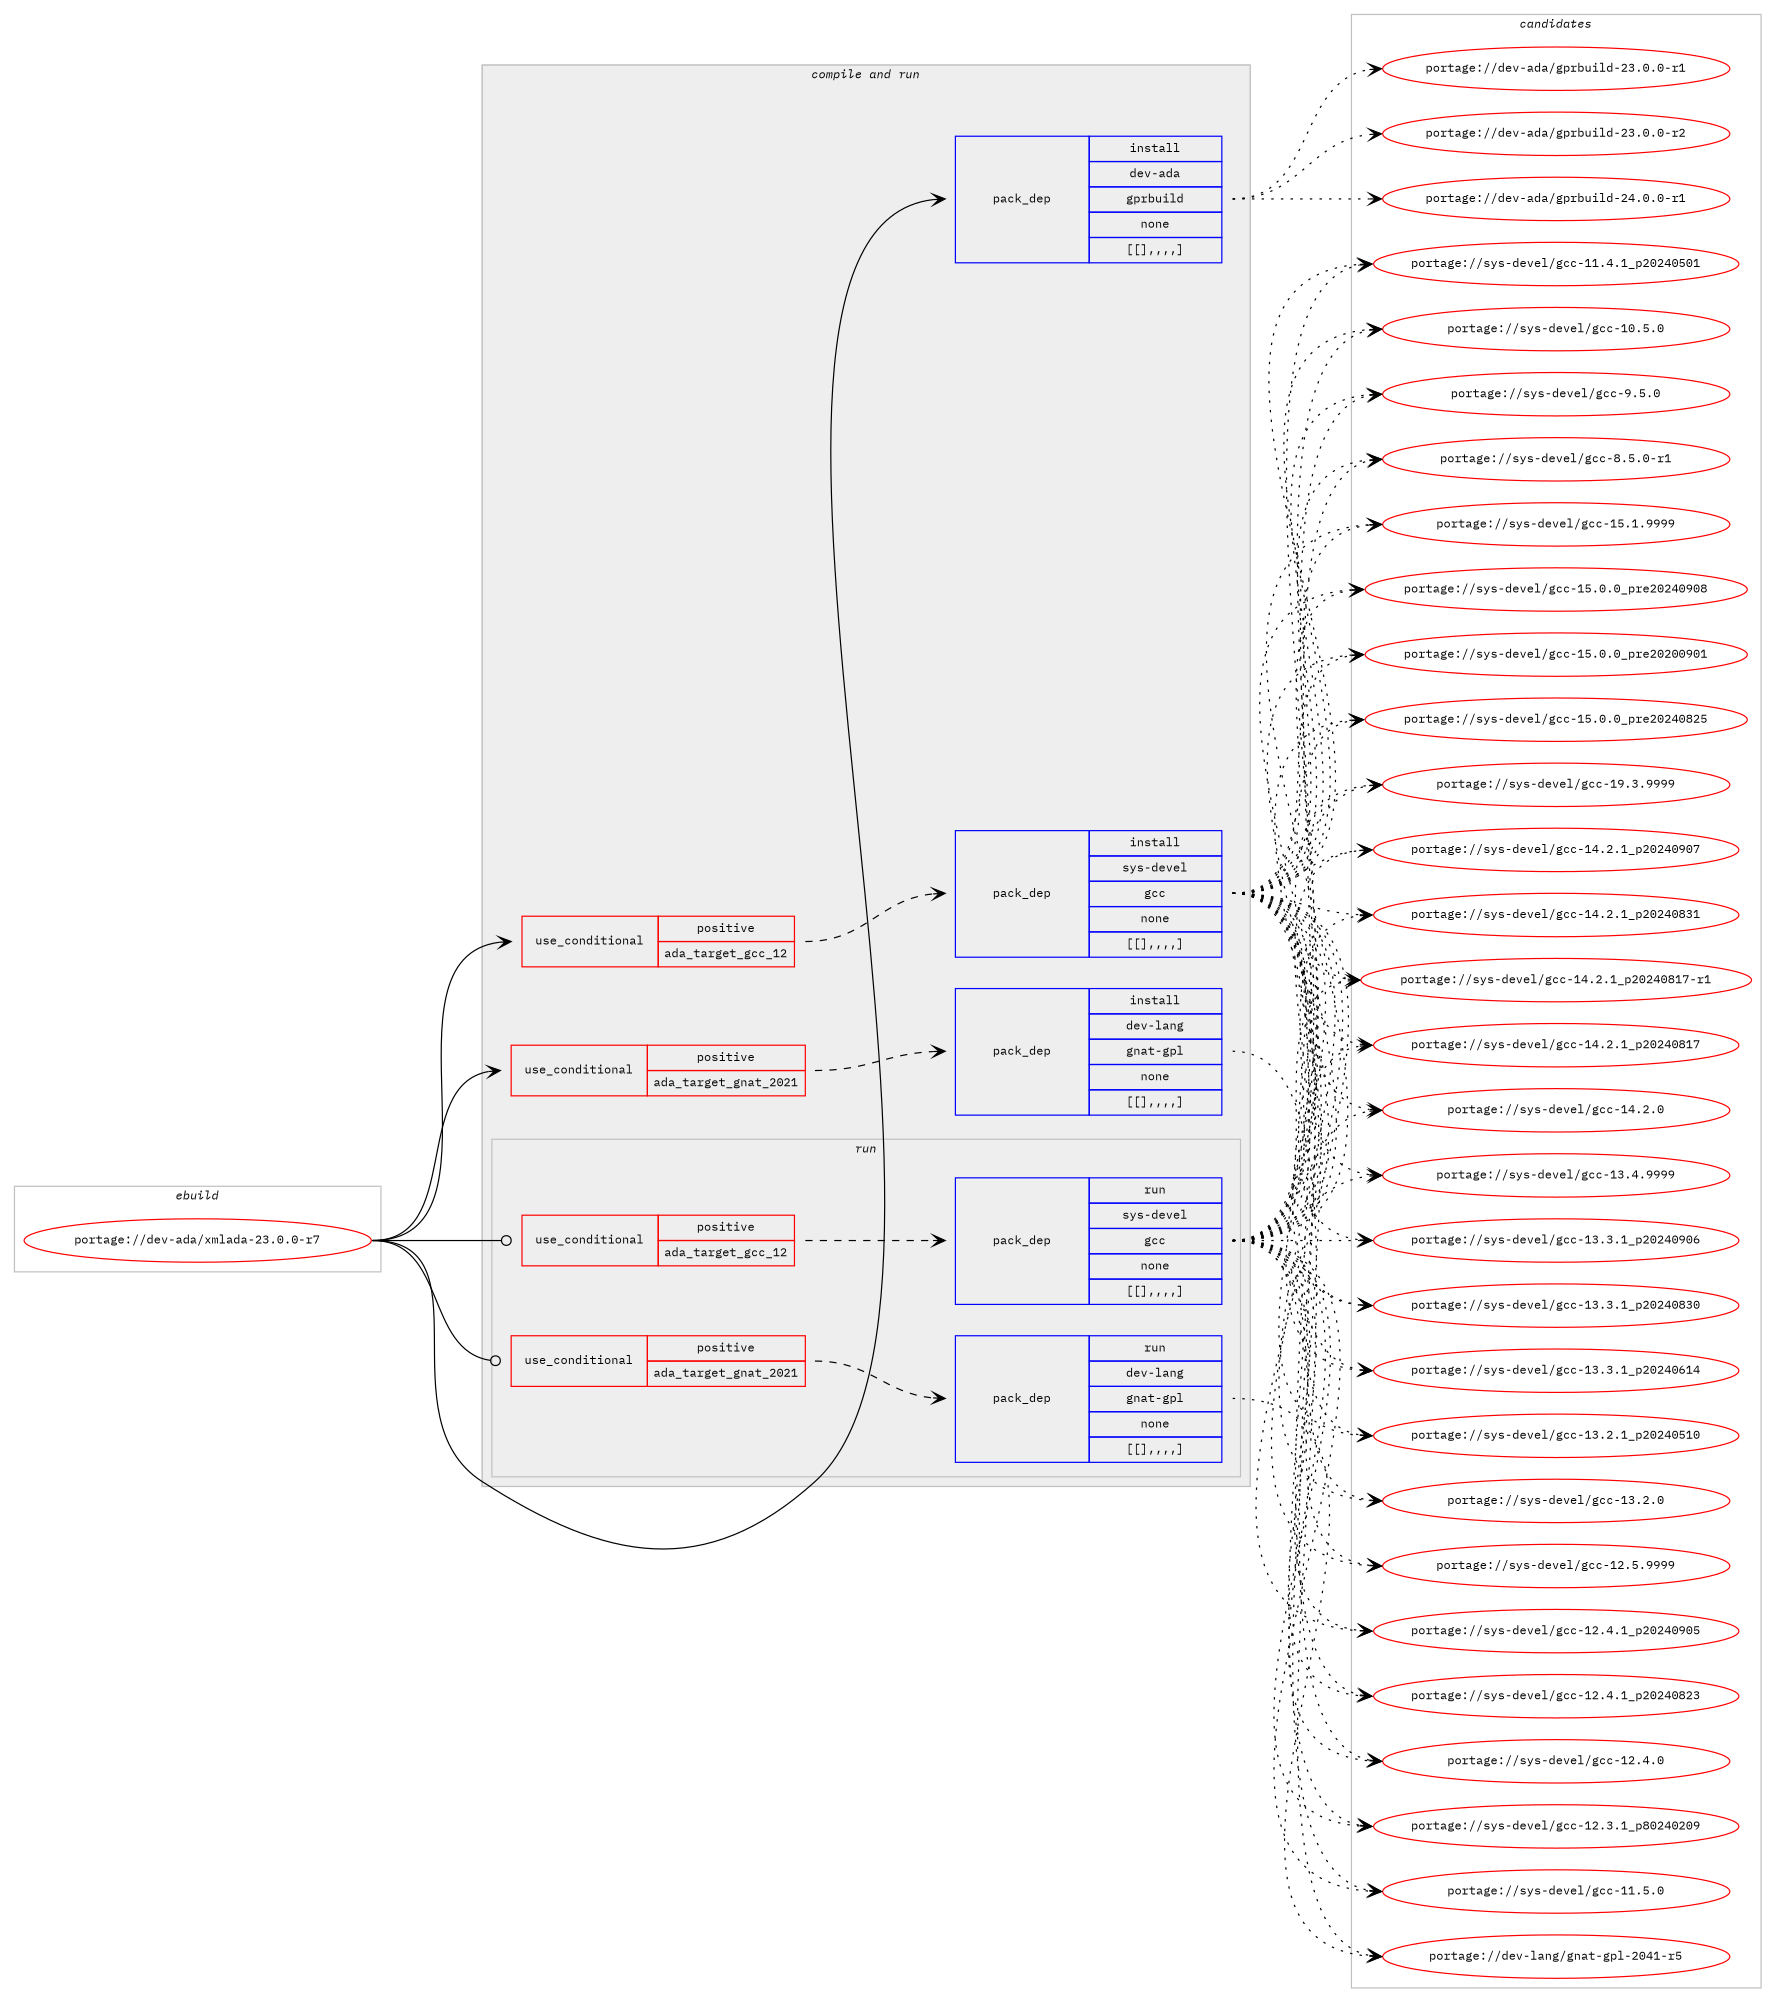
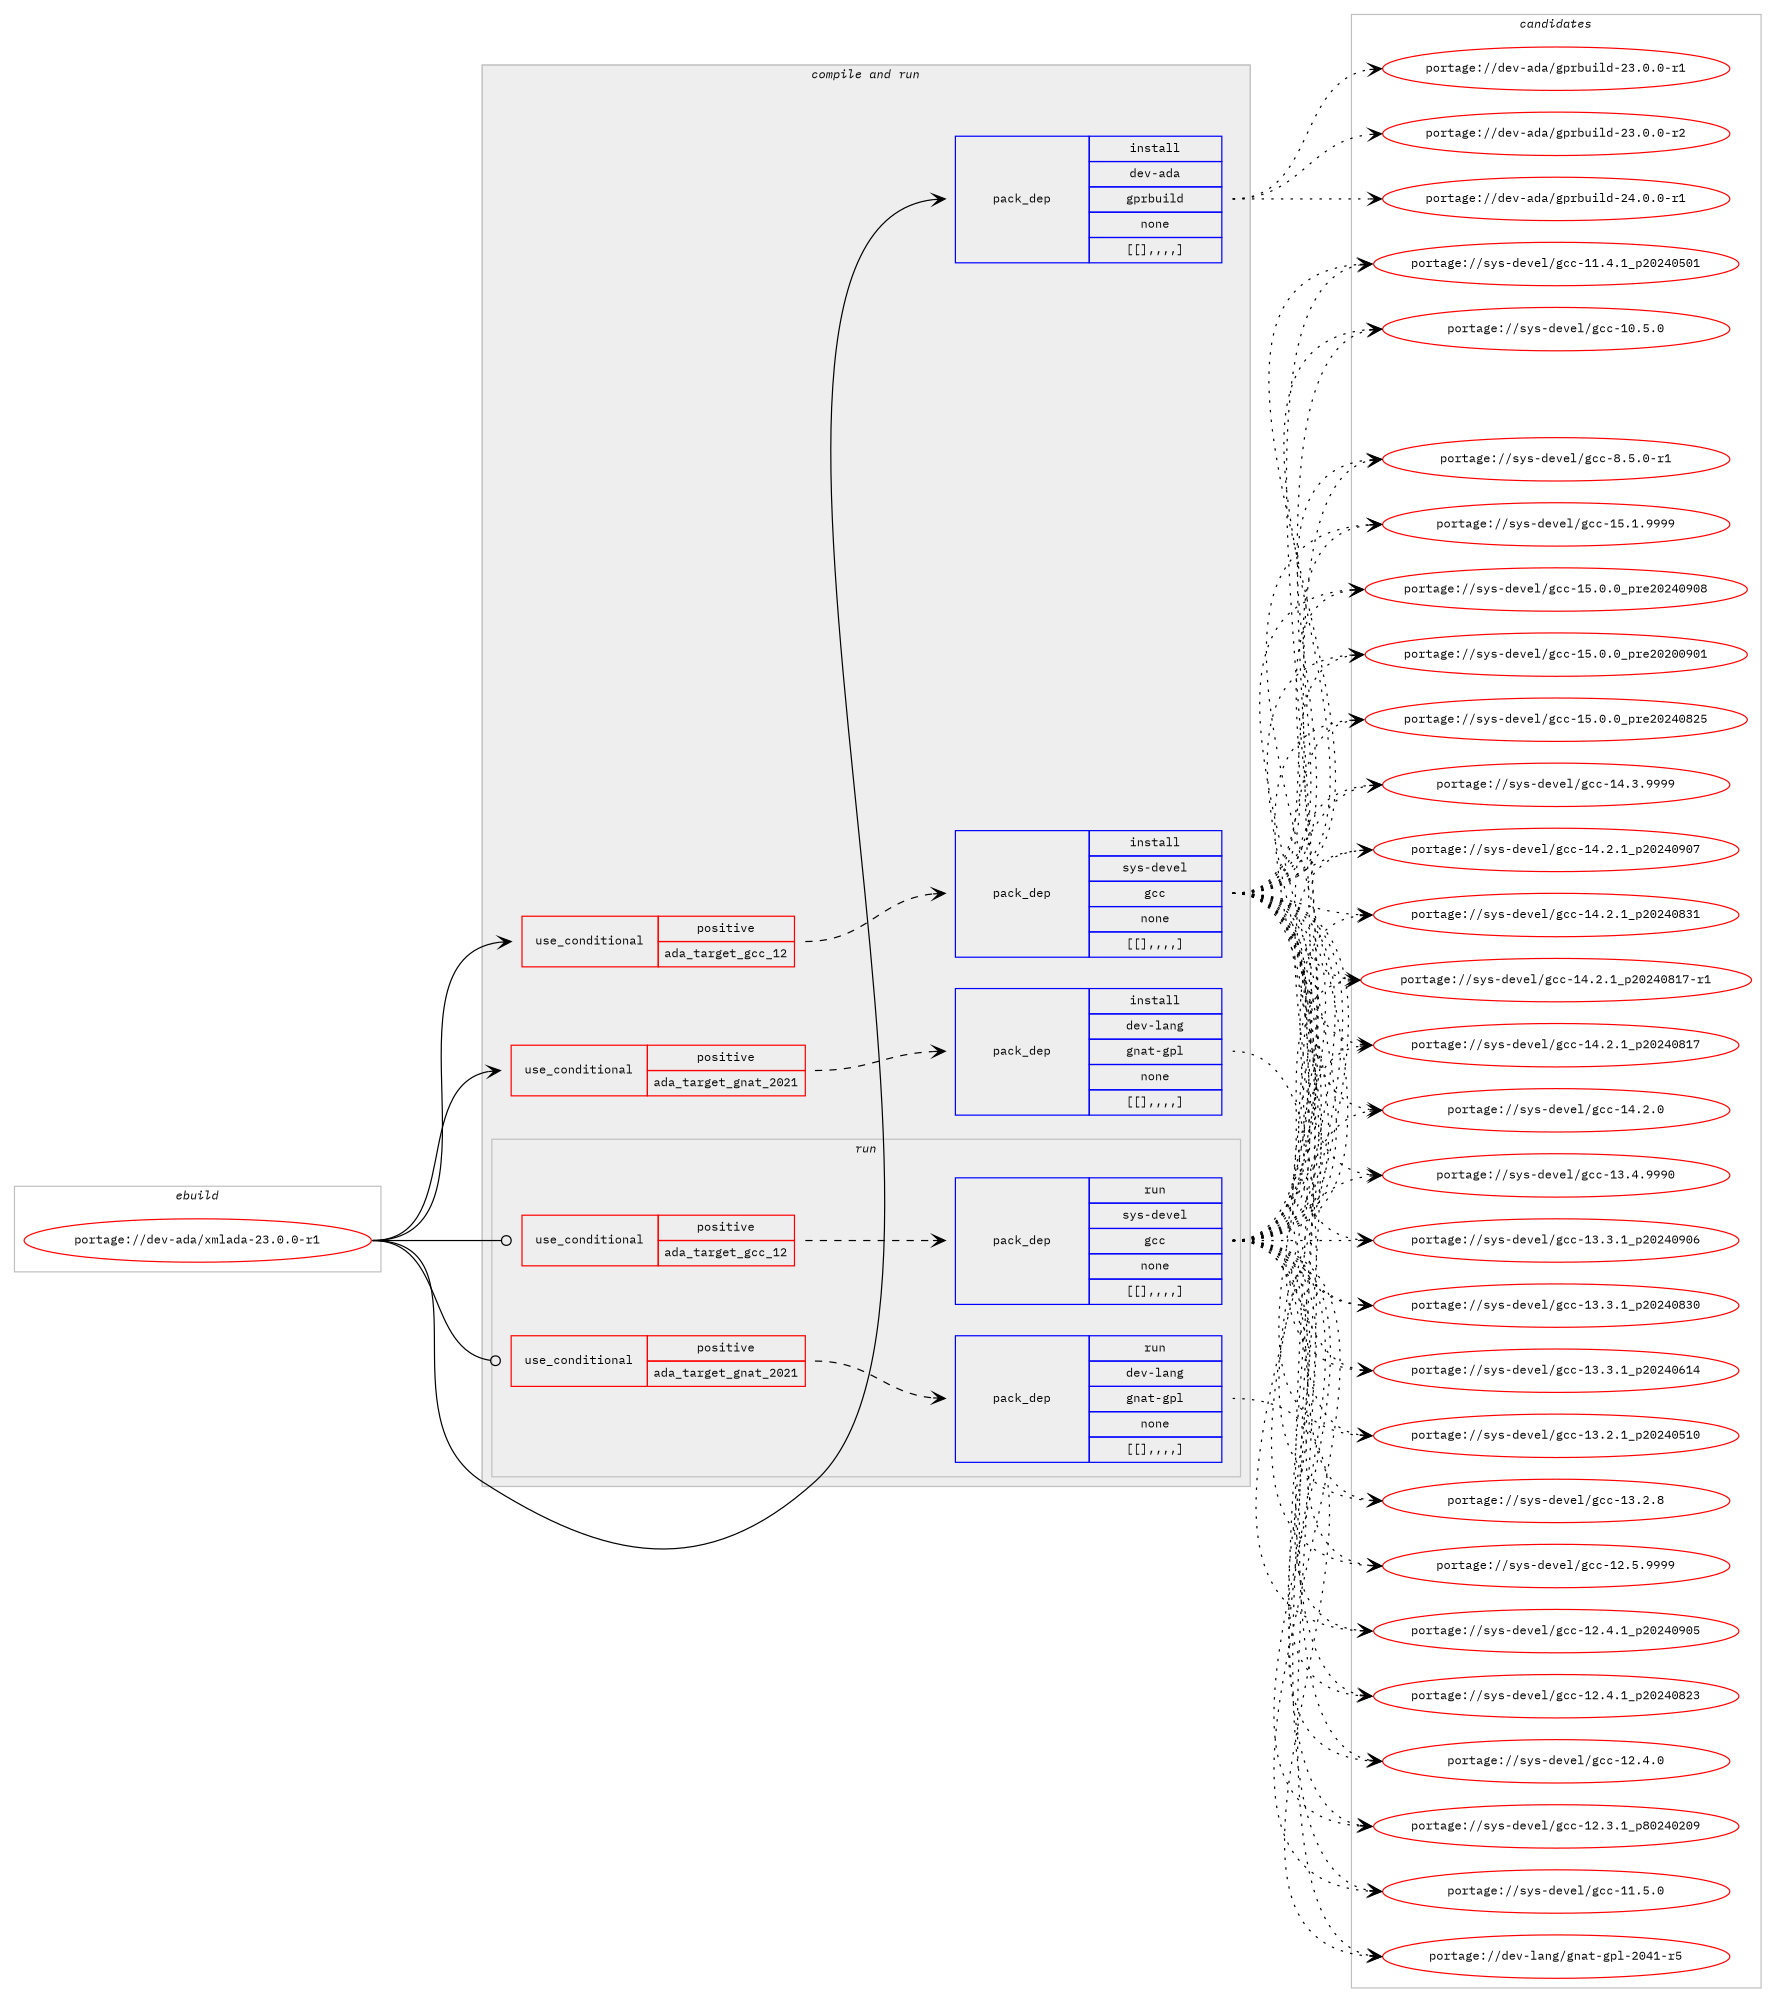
(1556, 394) -> none
(1556, 785) -> (1556, 785)
(1556, 1175) -> (1556, 1175)
(198, 1241) -> (198, 1241)
(1556, 1501) -> (1556, 1501)
